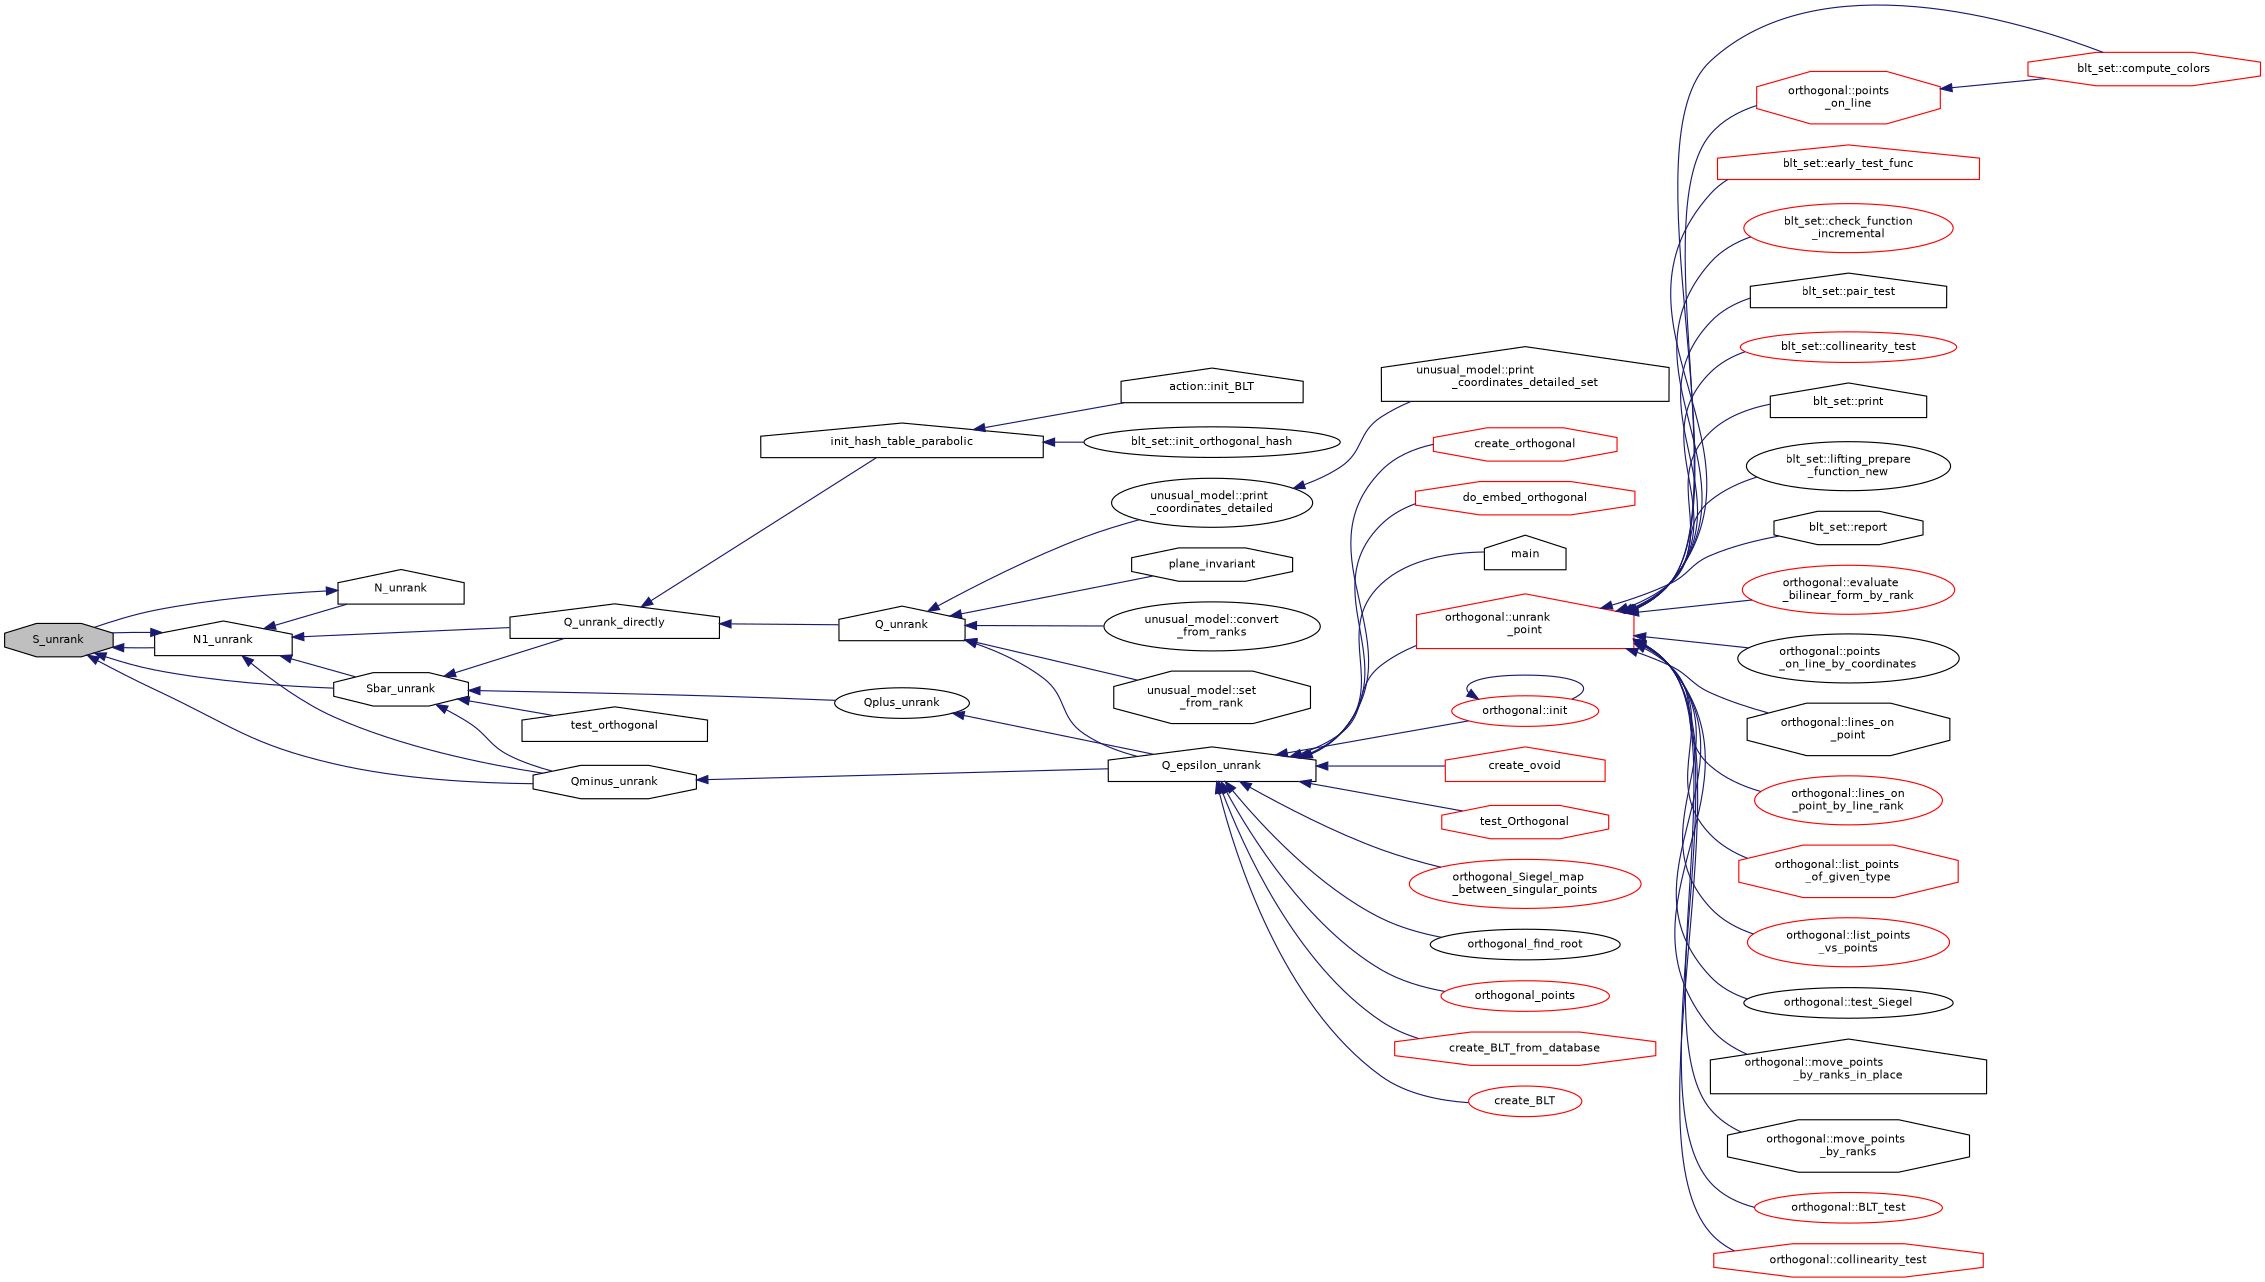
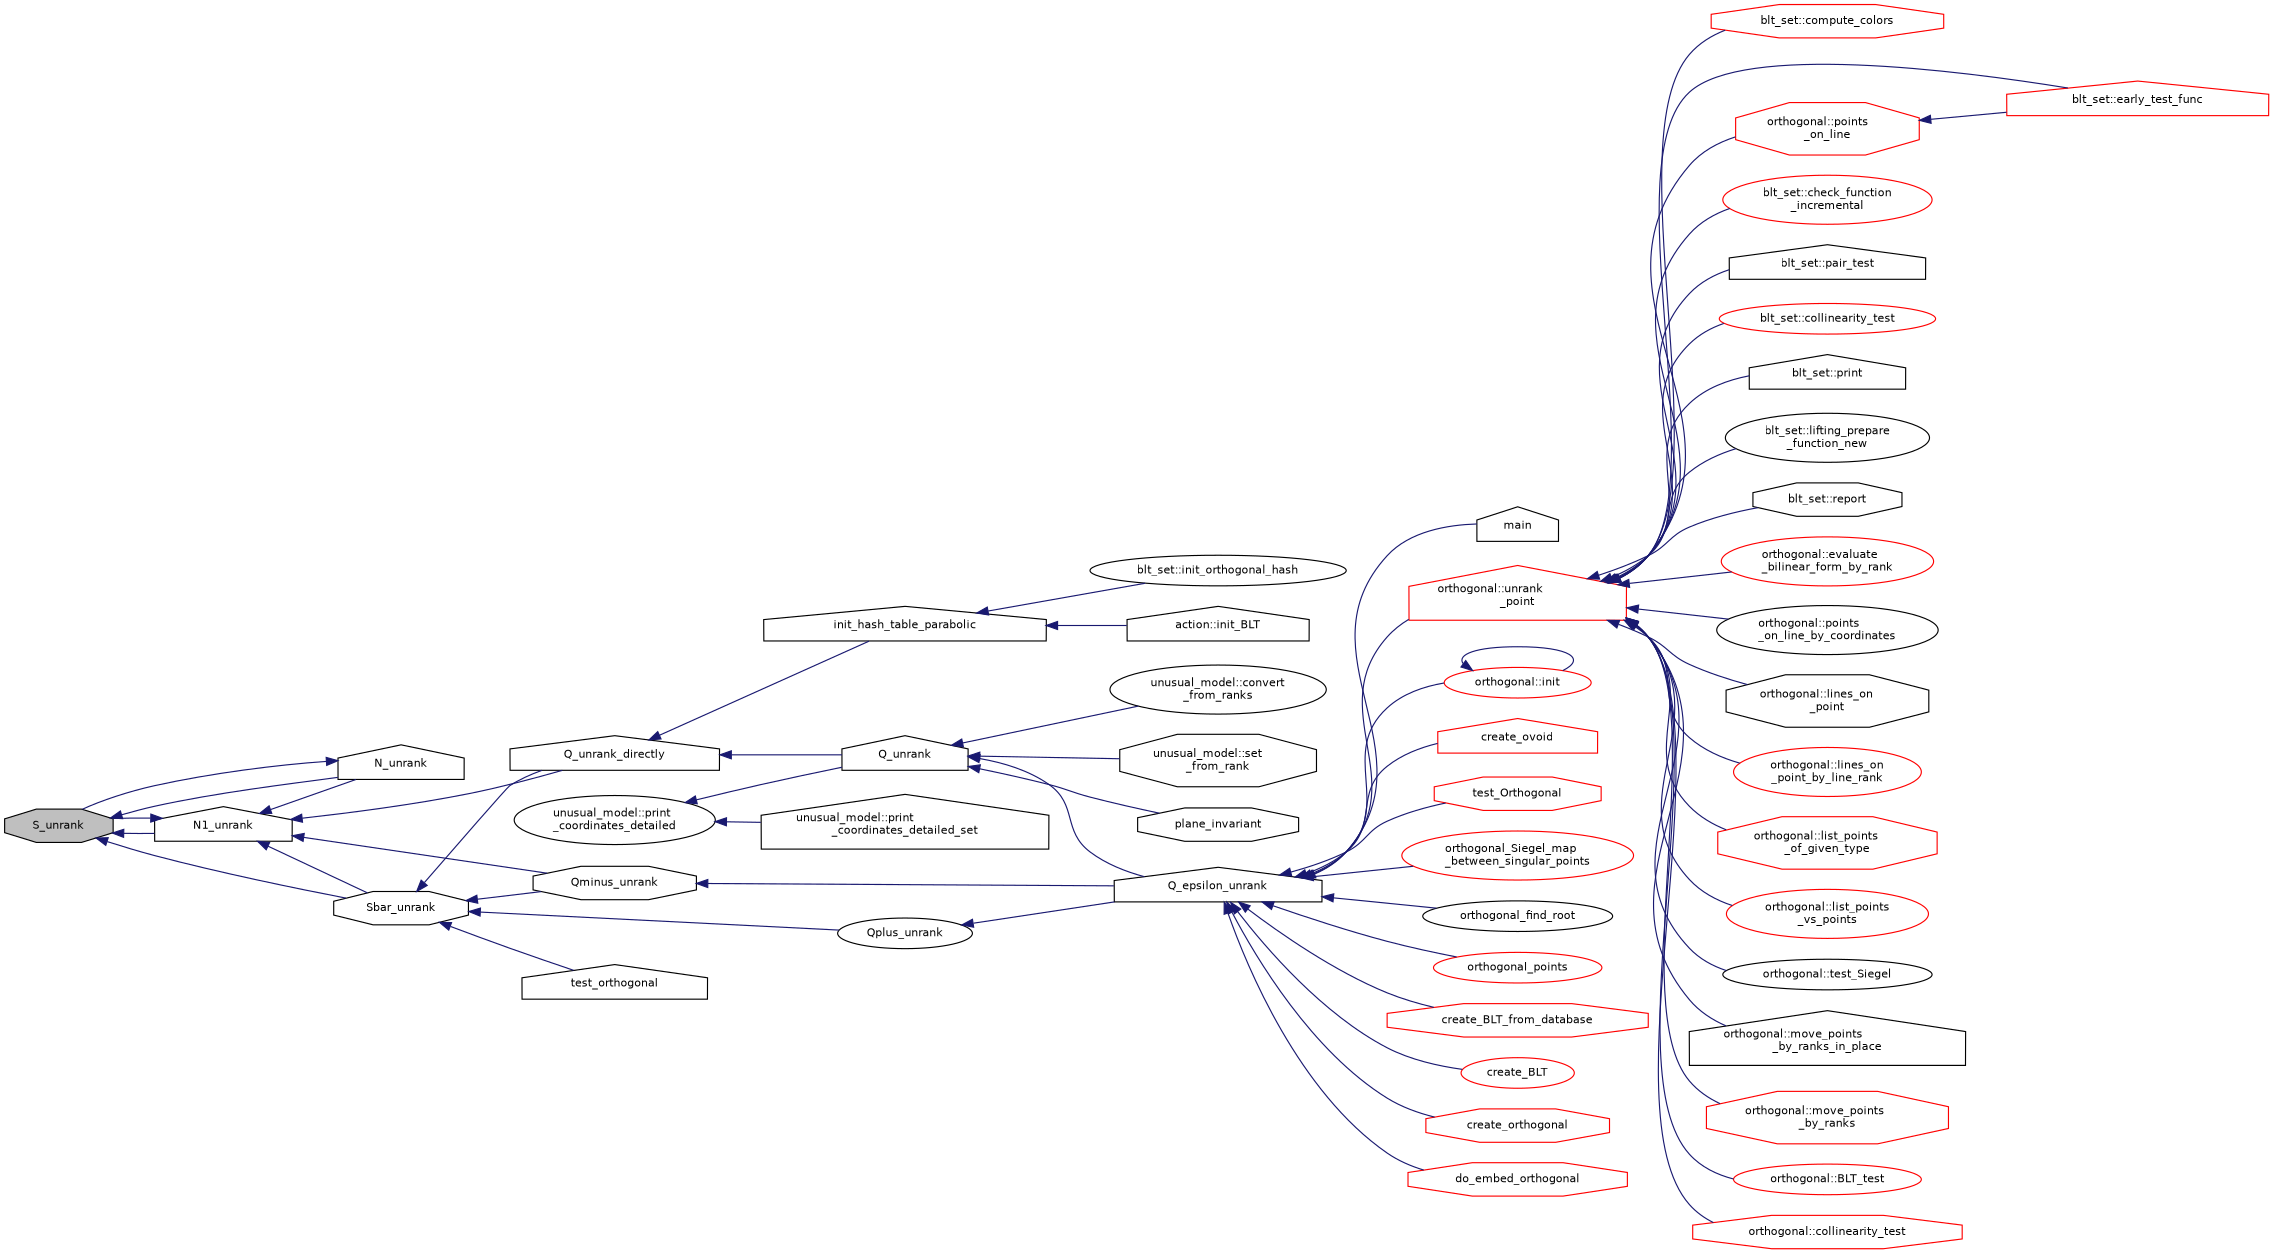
(1999, 83) -> (1969, 116)
(1036, 557) -> (769, 783)
(306, 757) -> (229, 793)
(1849, 1146) -> (1827, 1118)
